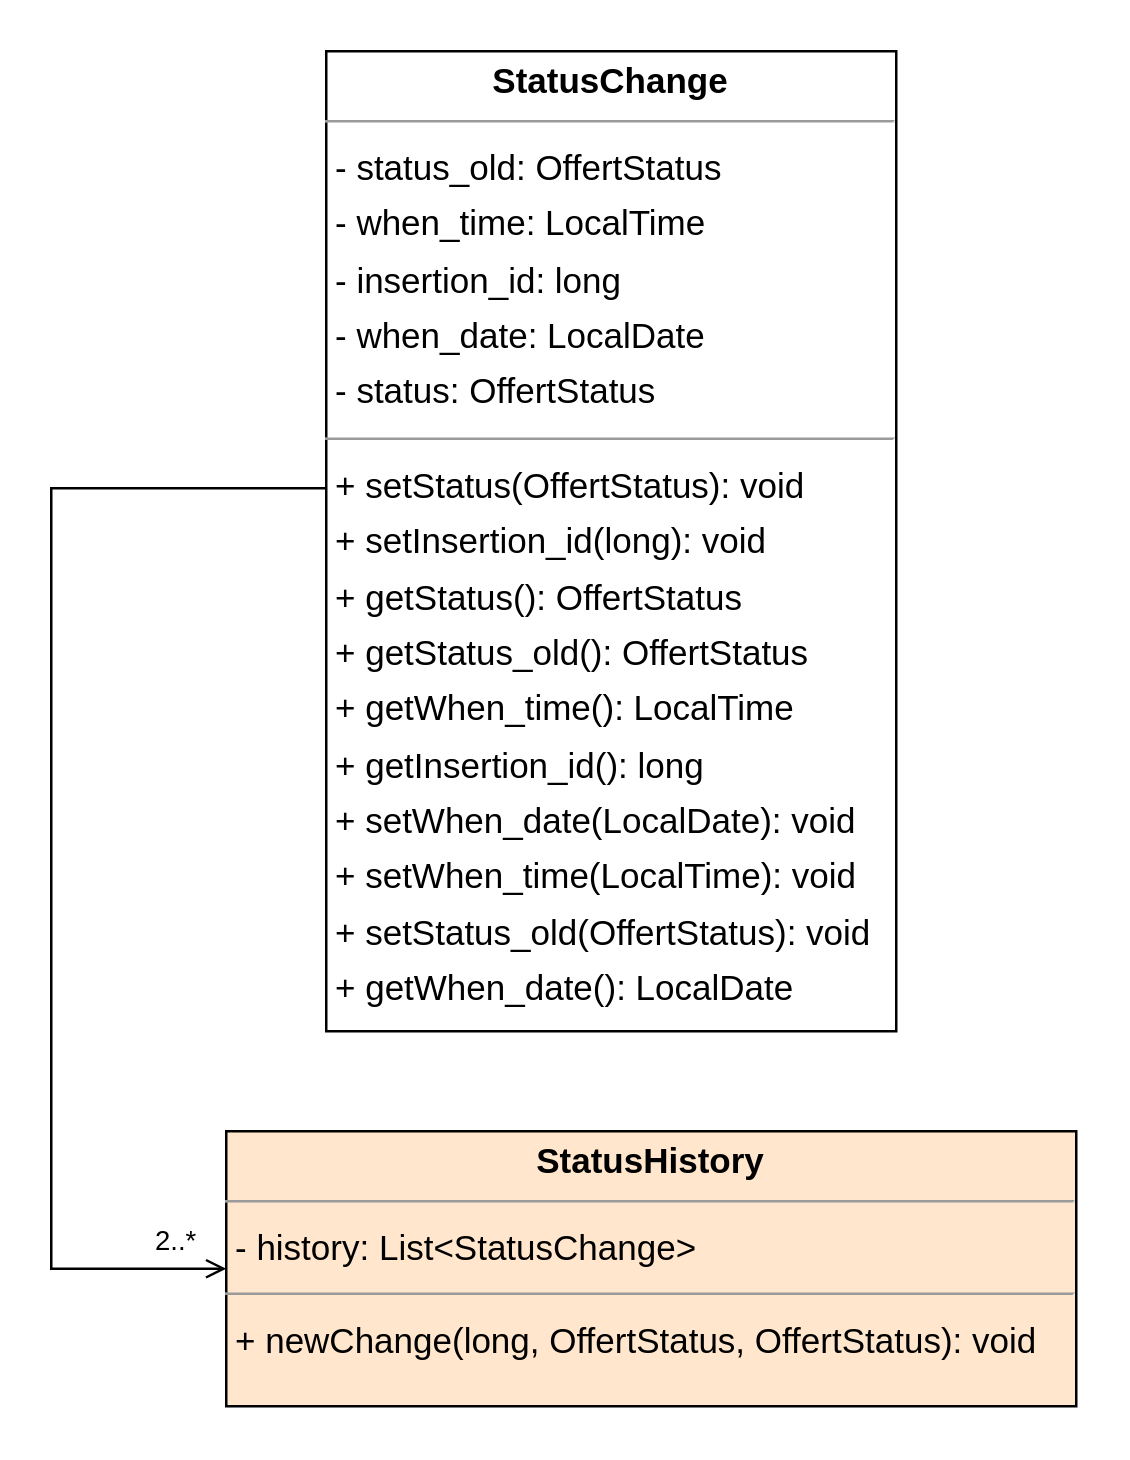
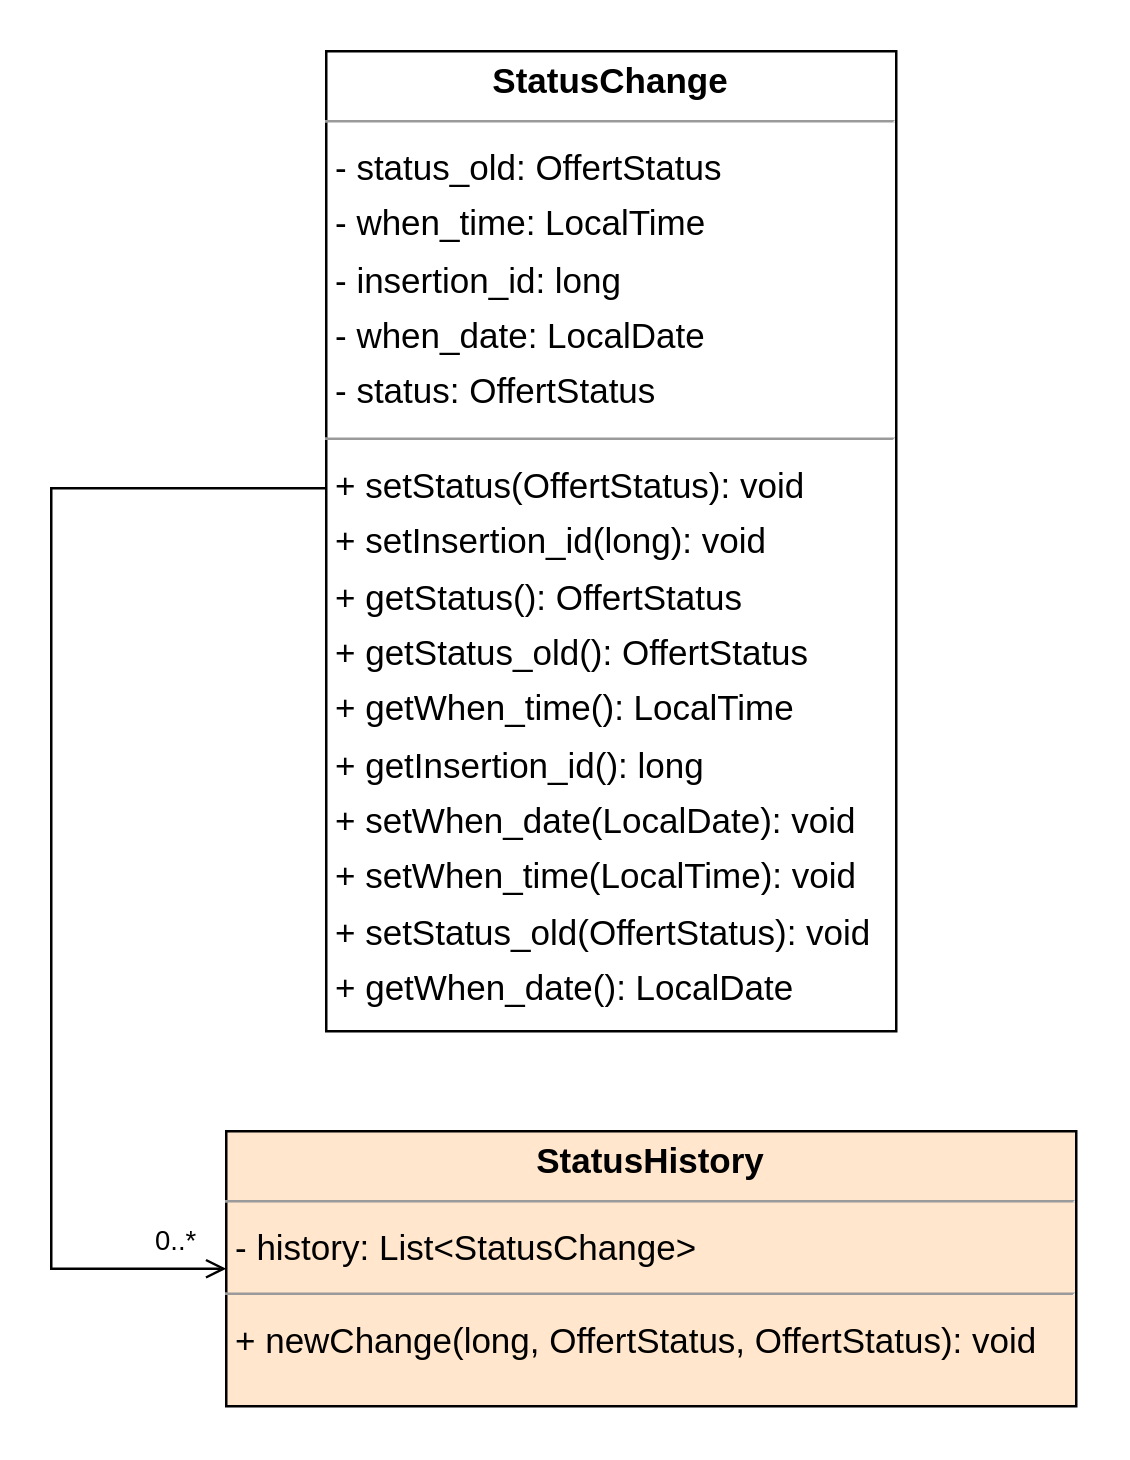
(182, 1242) -> (182, 1242)
